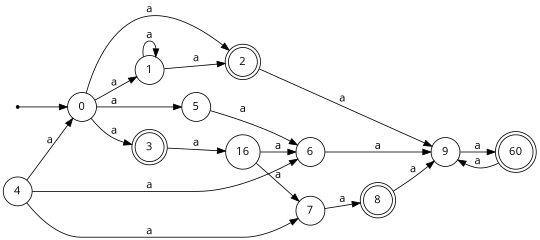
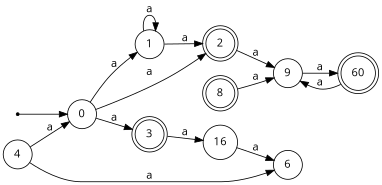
(196, 107) -> none
(374, 152) -> none
(310, 211) -> none
